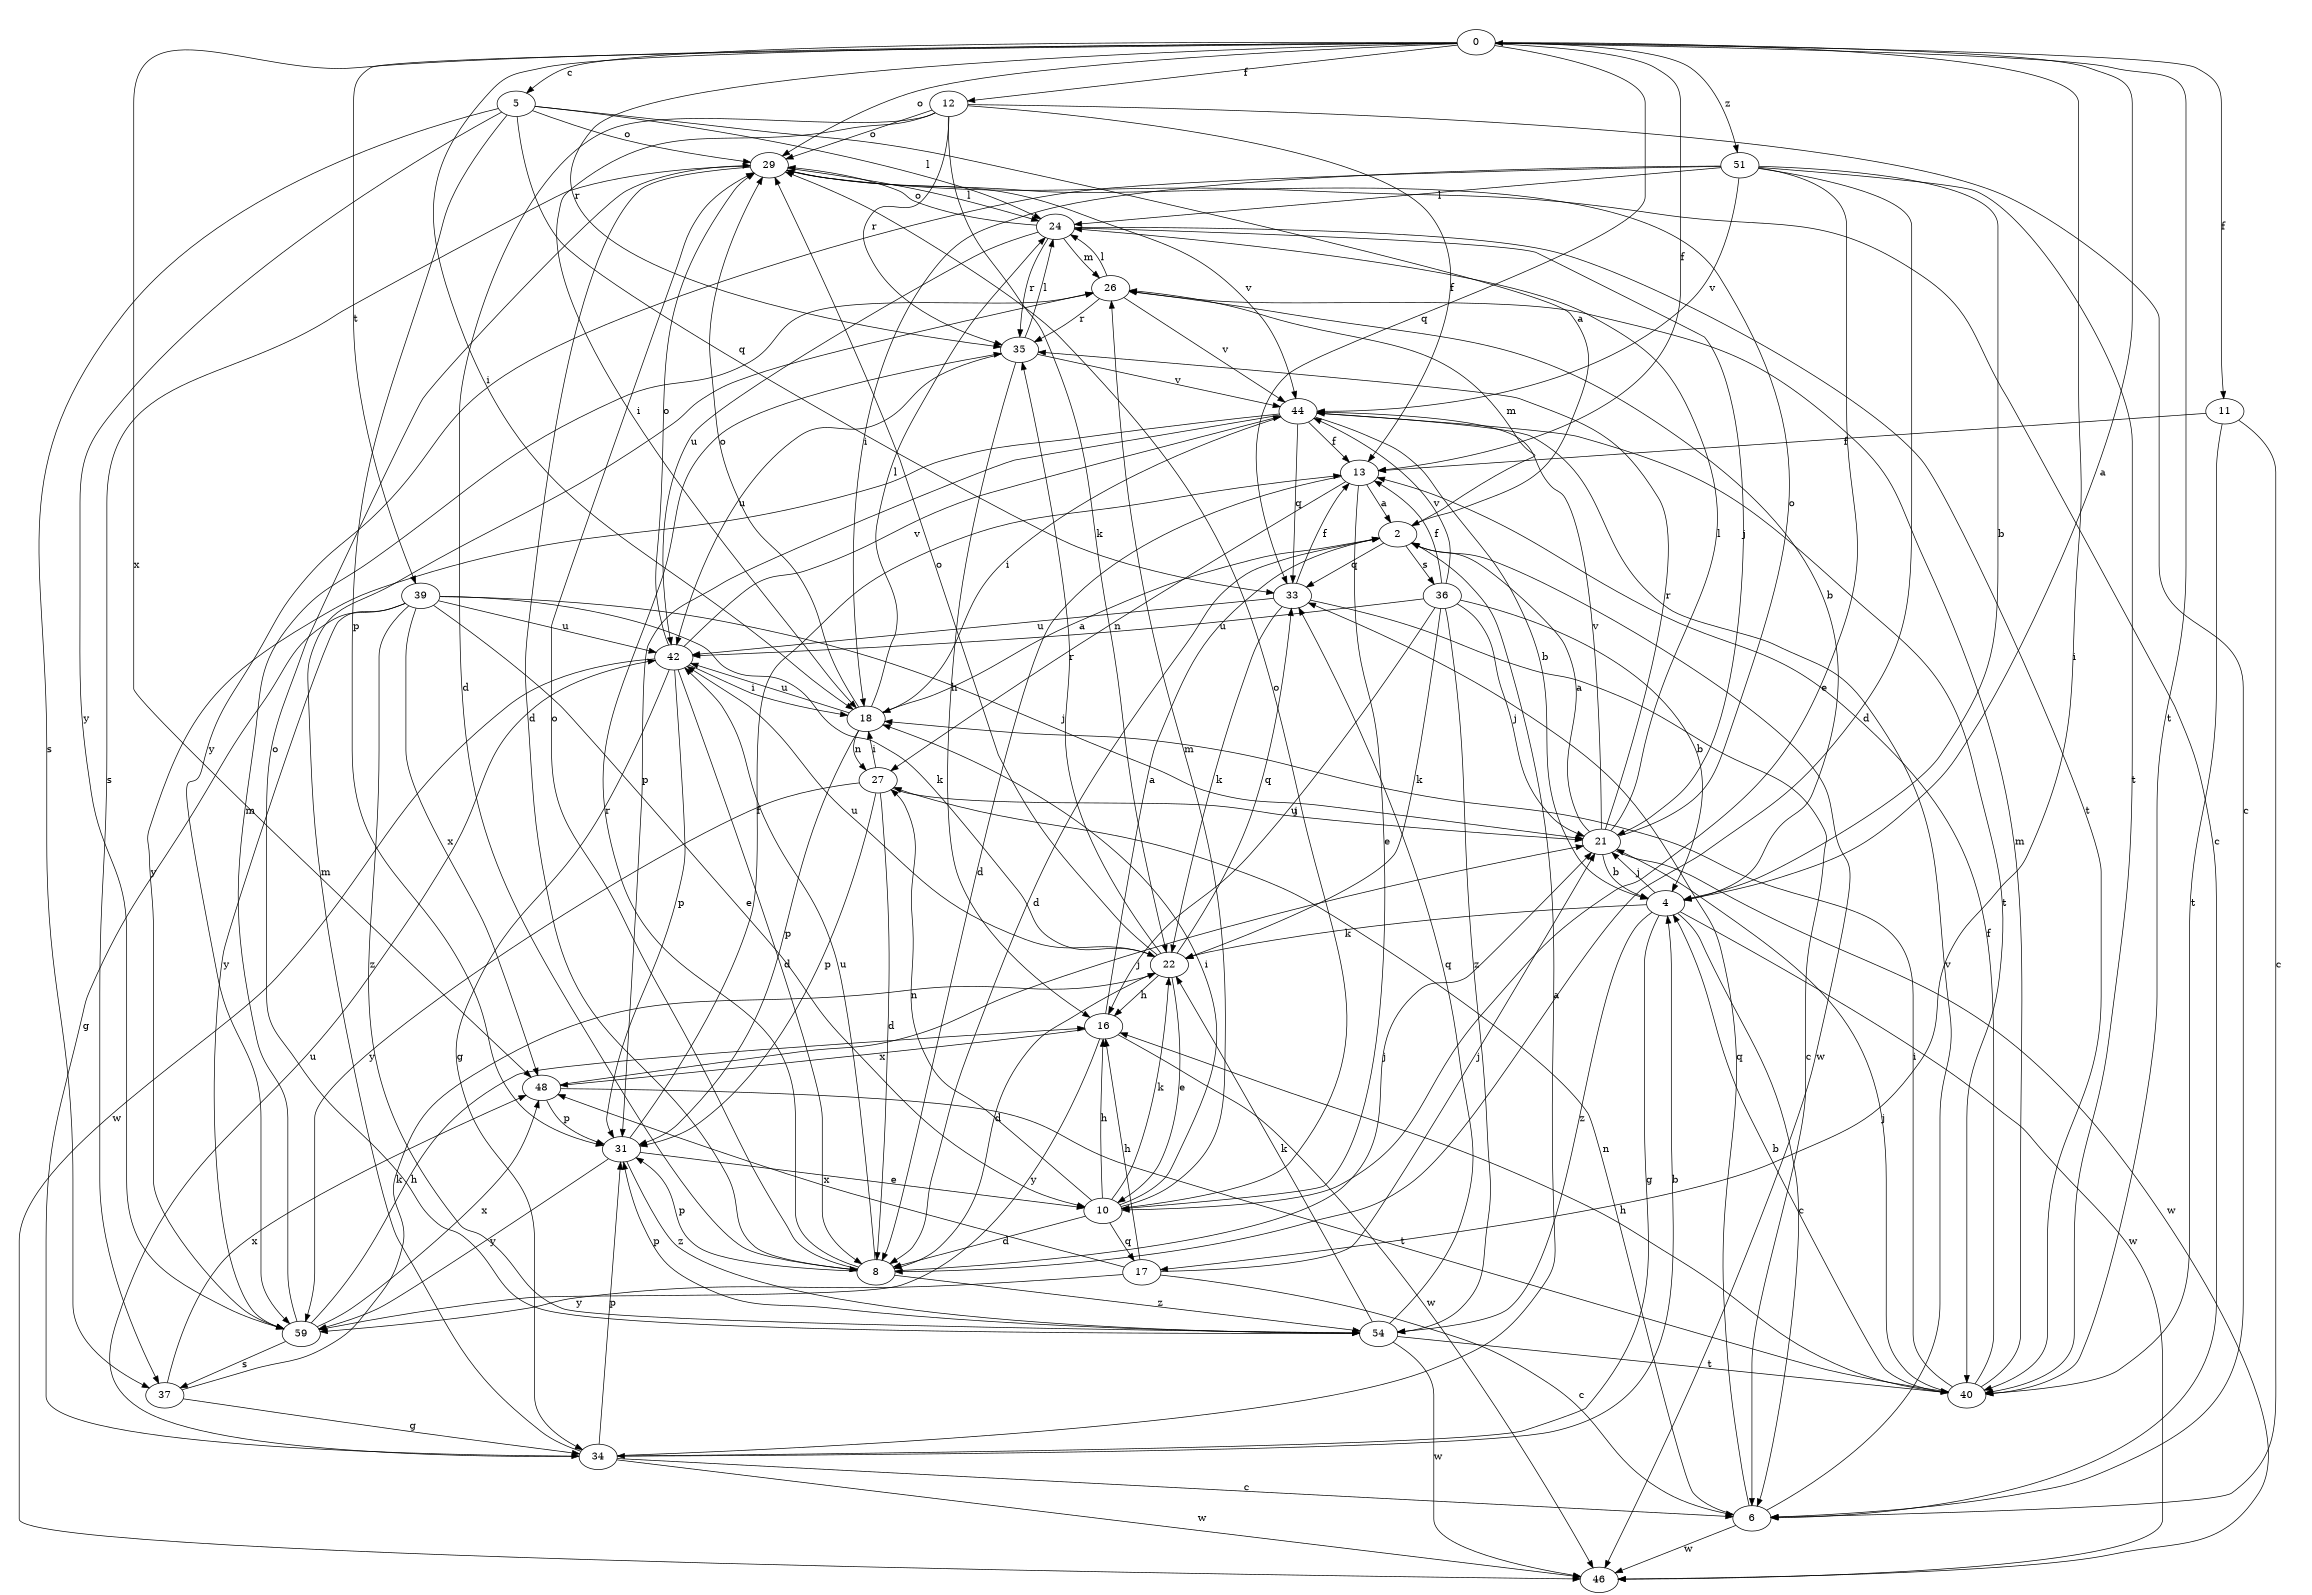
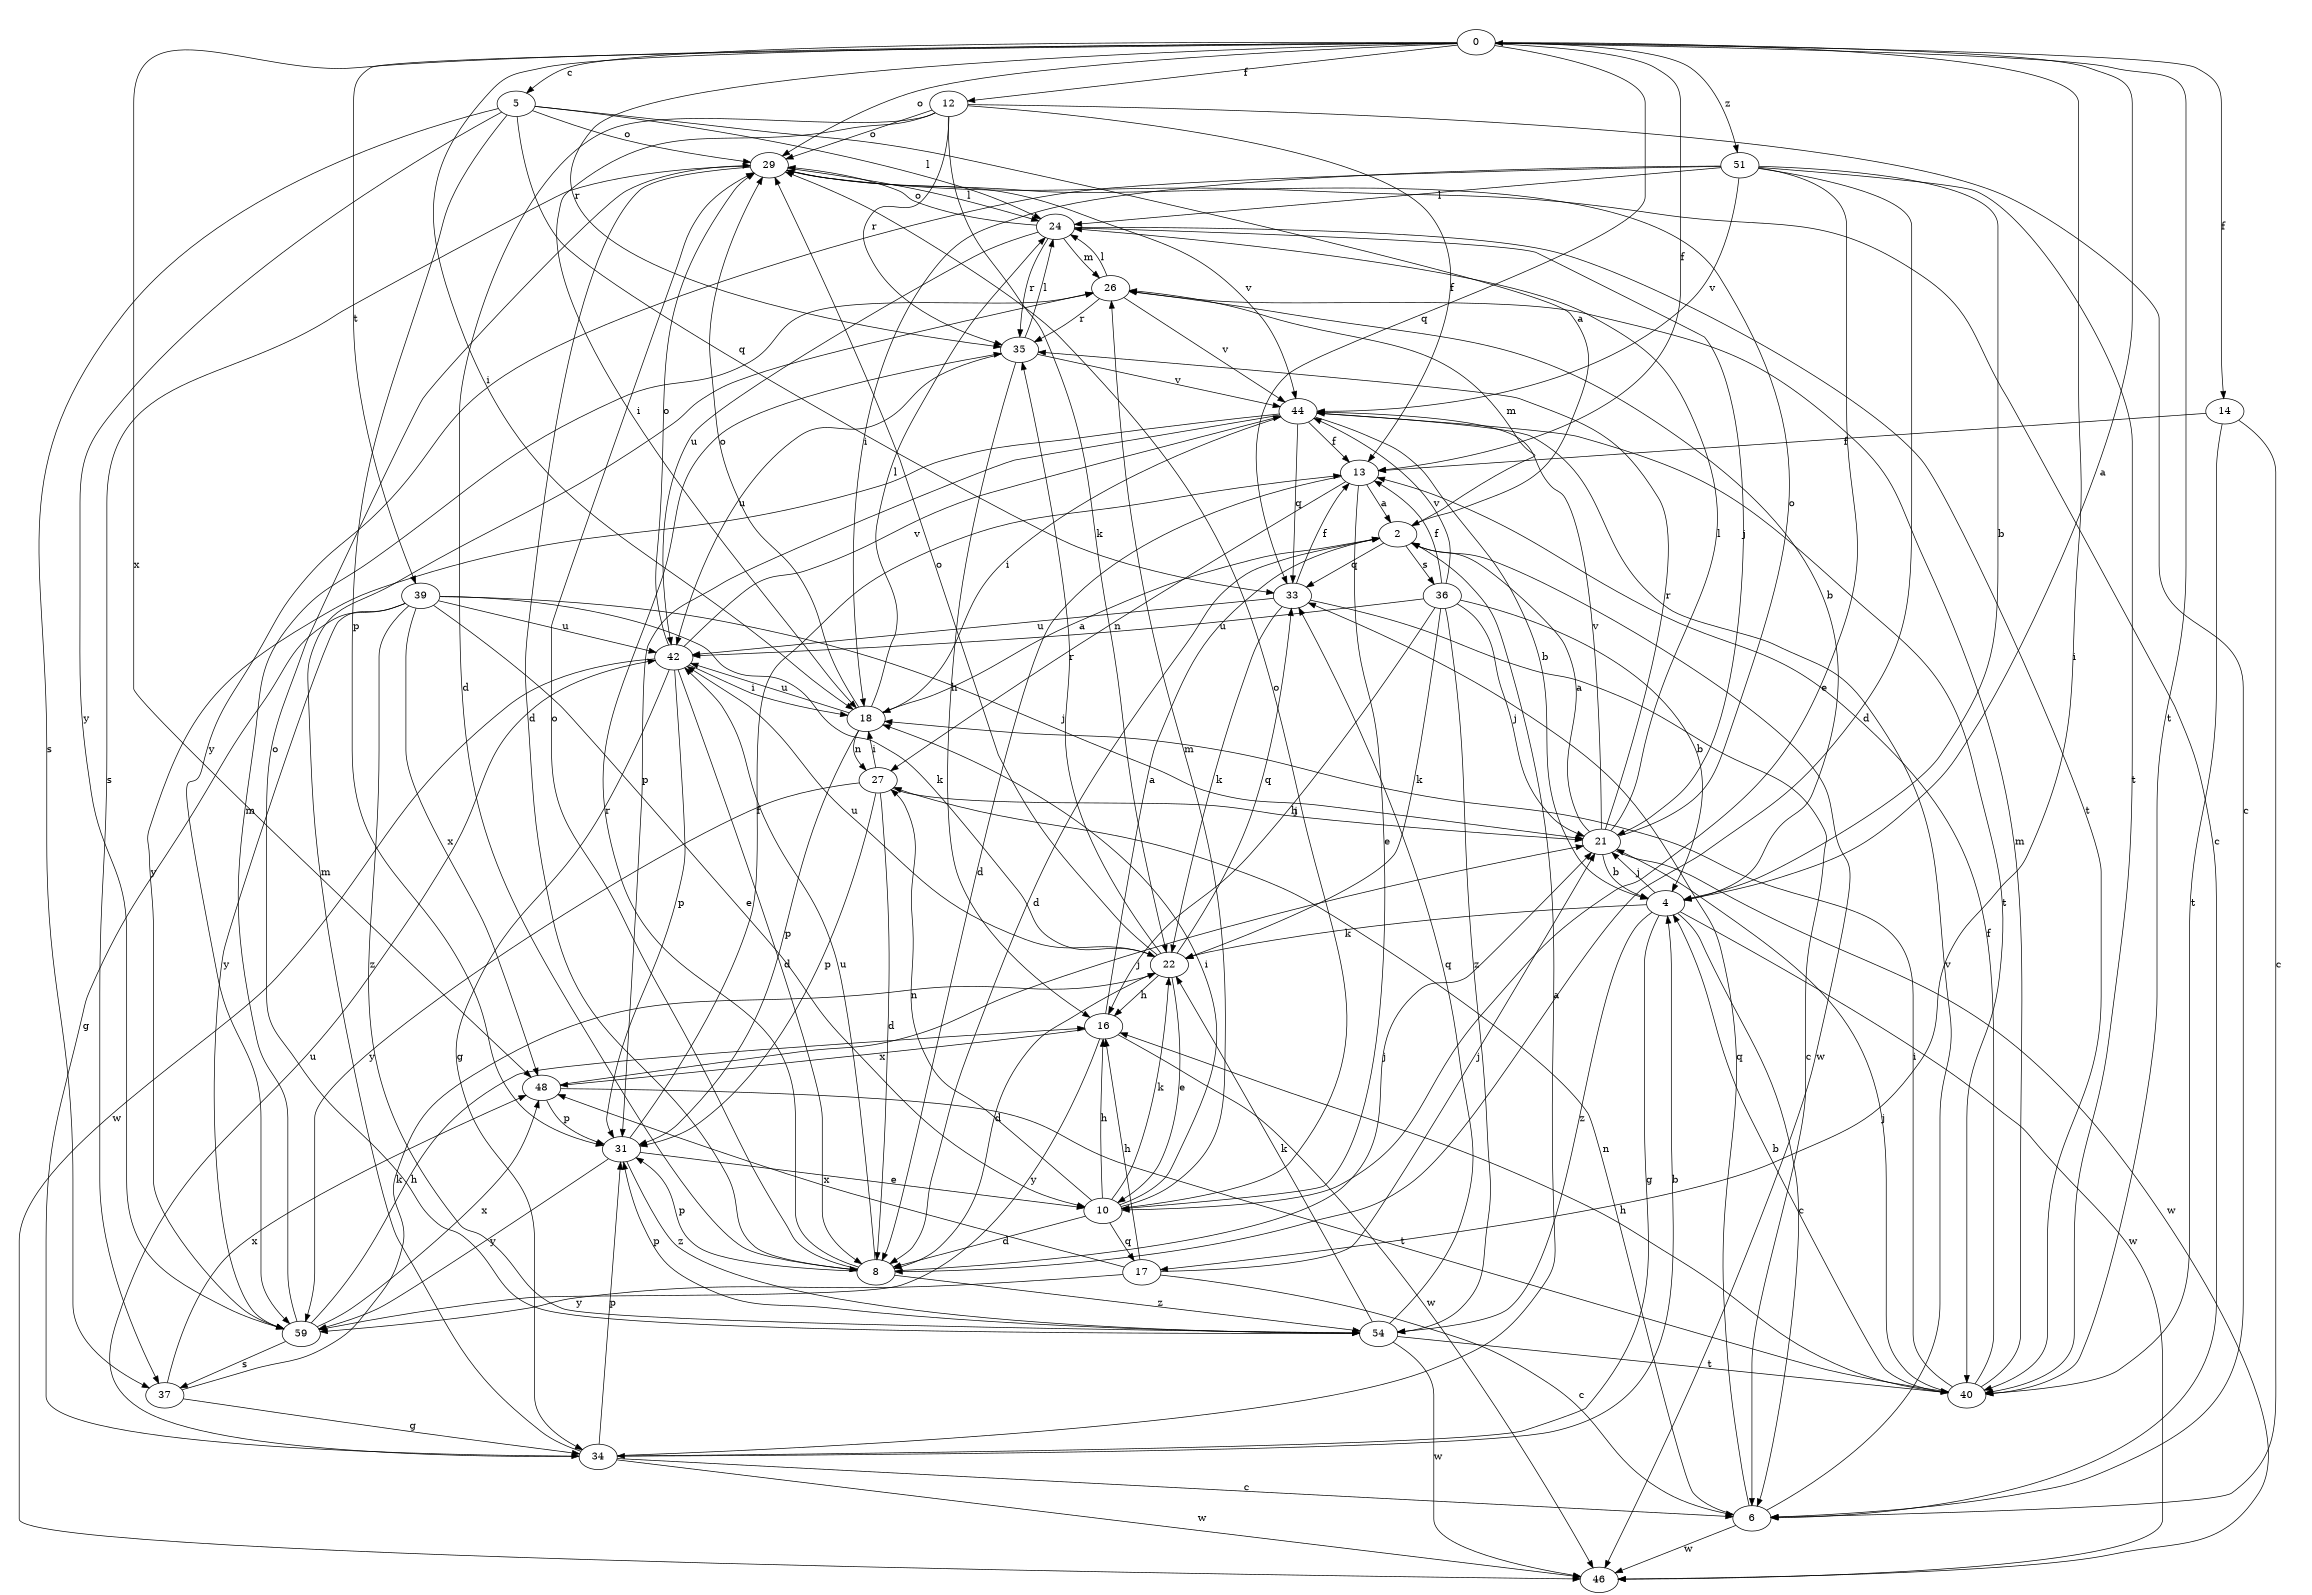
(2225, 411) -> (2225, 411)
(1295, 811) -> (1295, 811)
